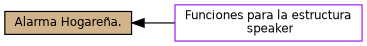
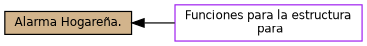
(269, 23) -> (269, 23)
